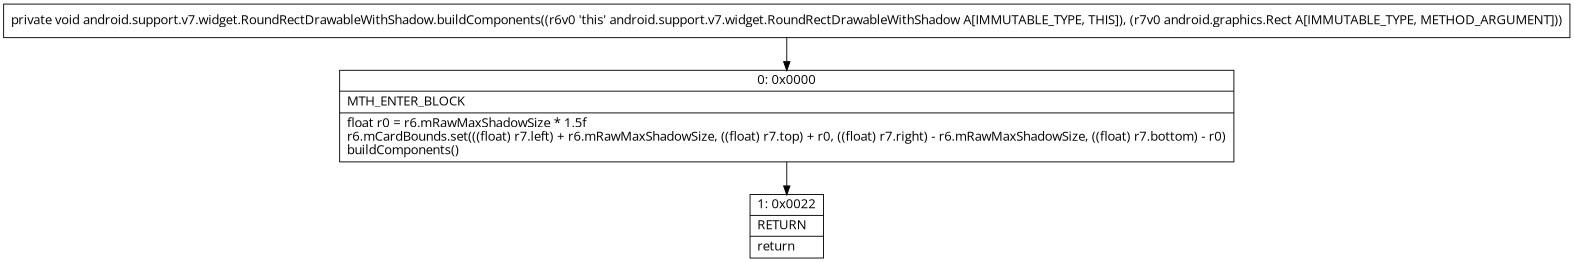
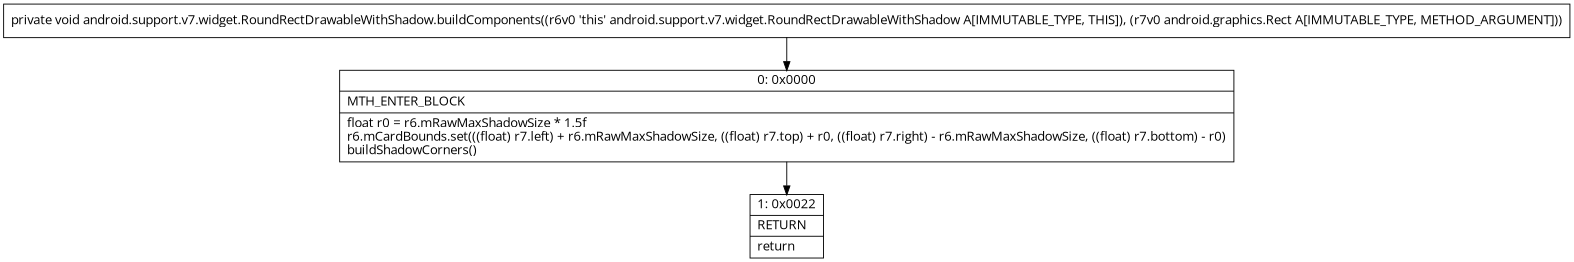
(403, 151) -> (412, 151)
